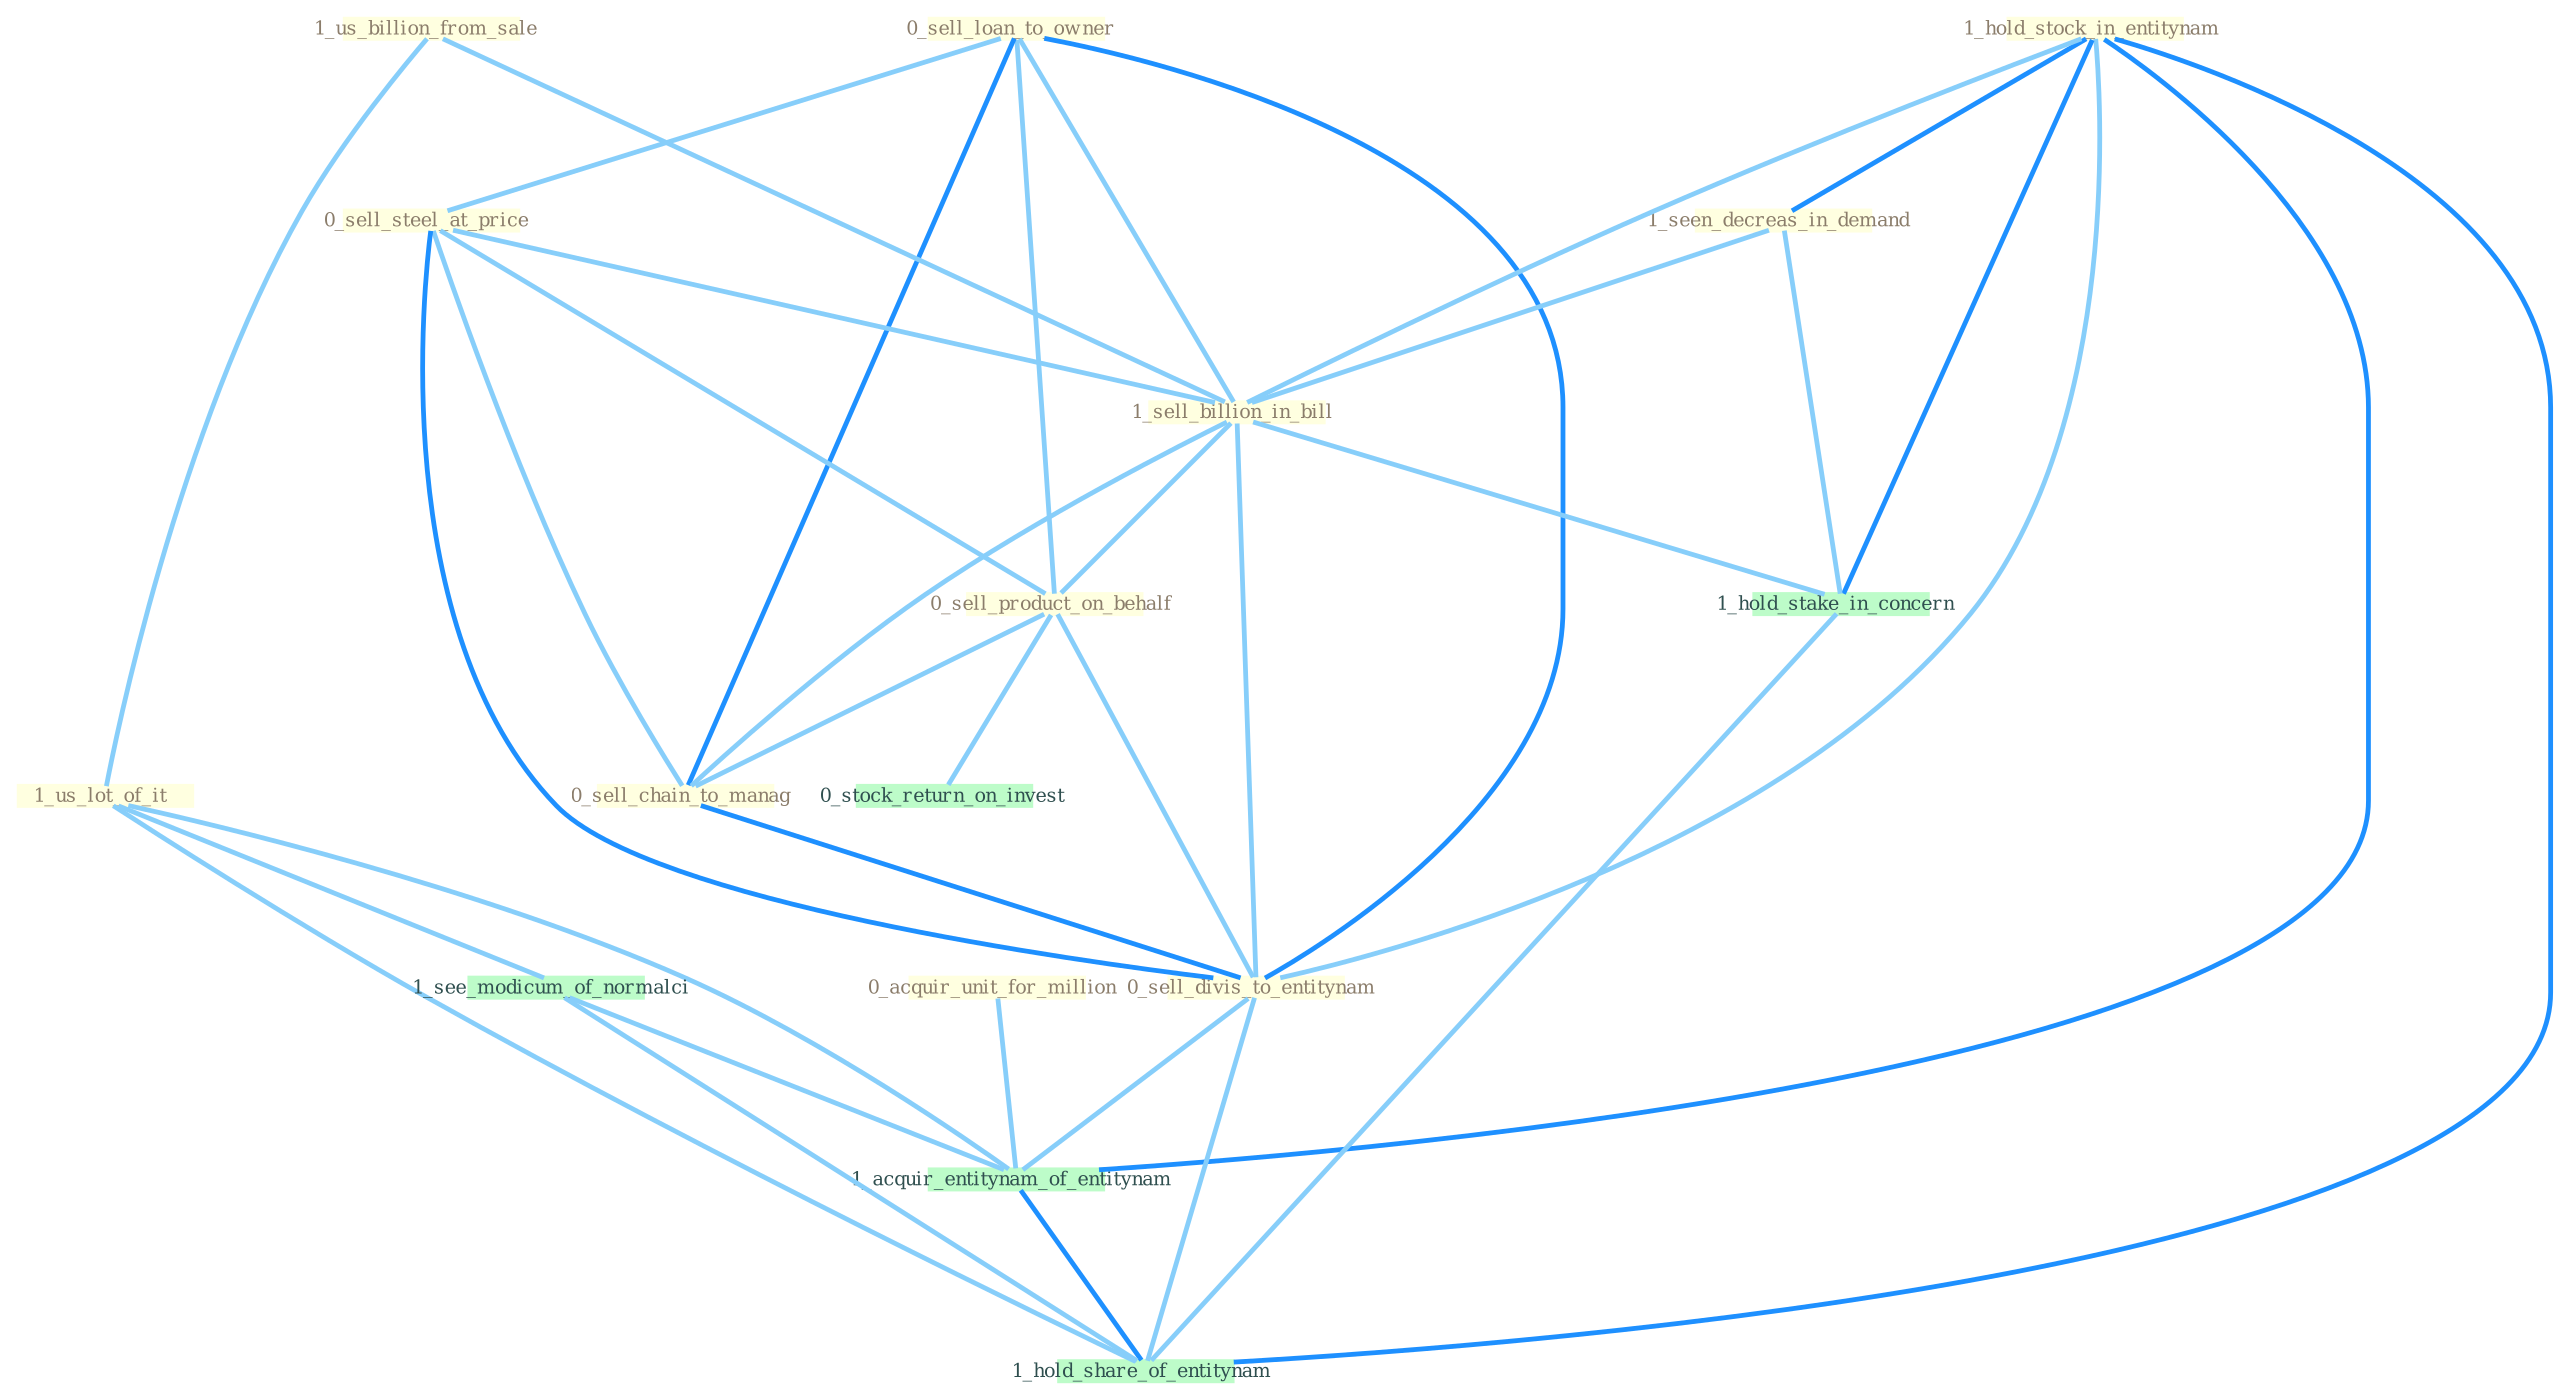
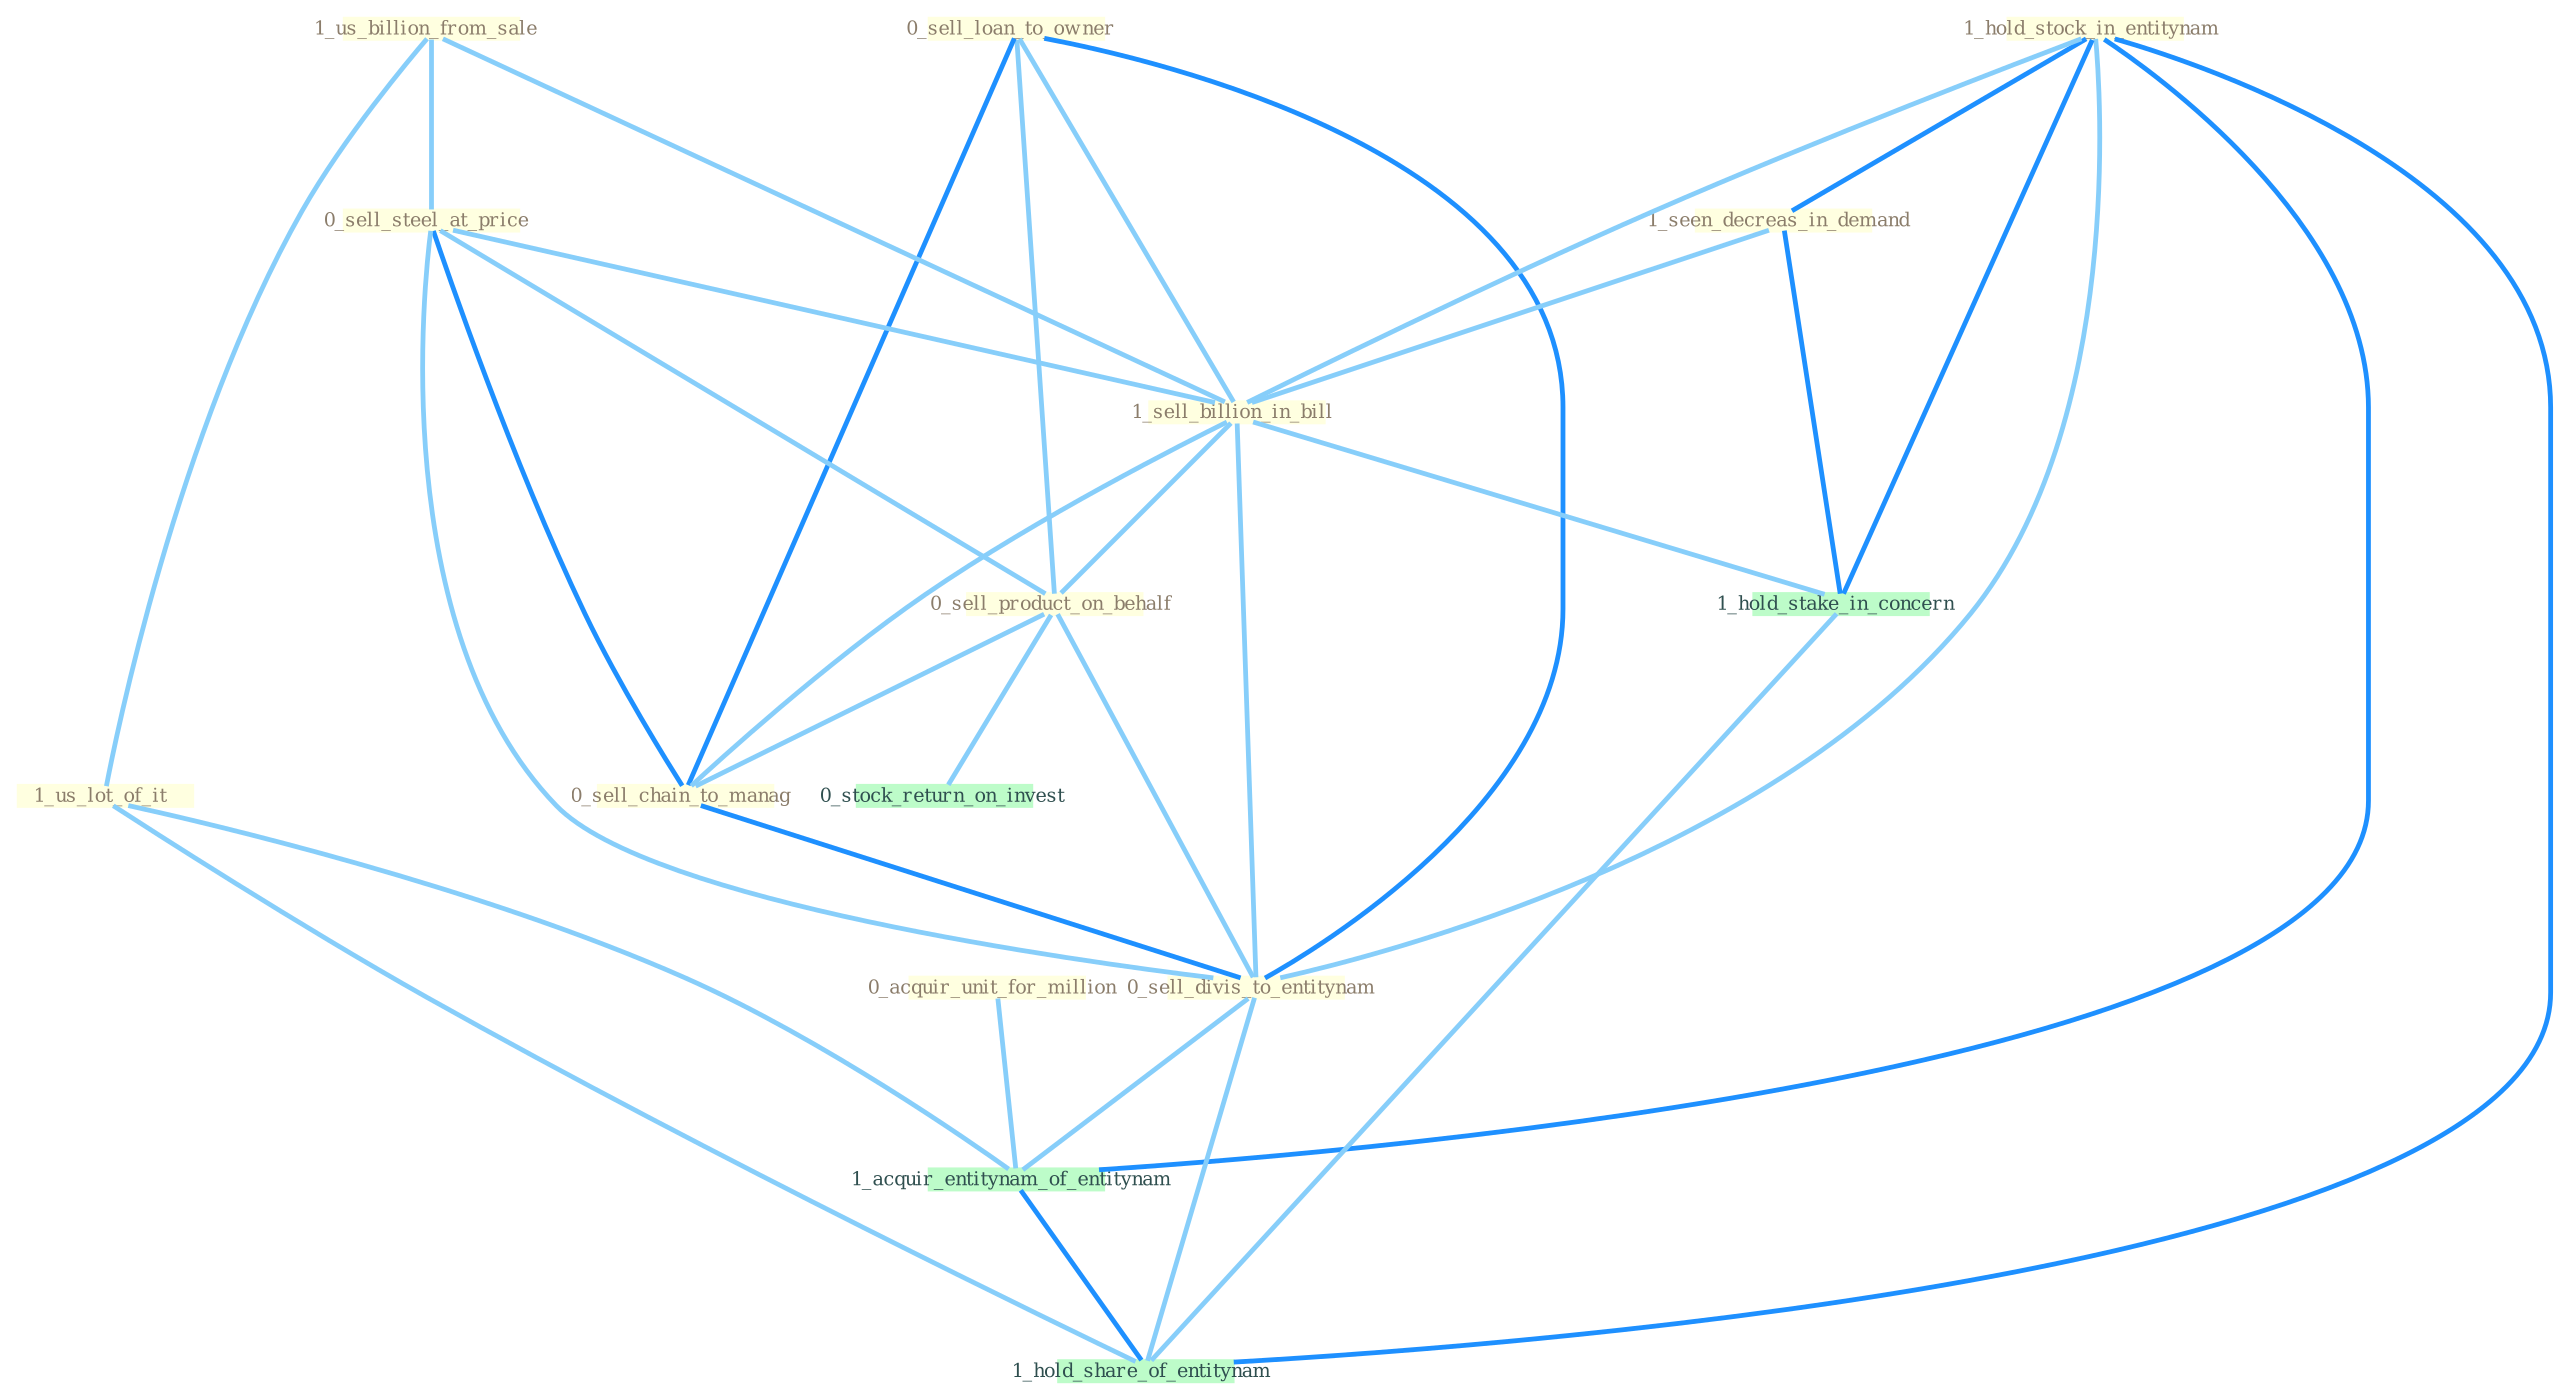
(724, 125) -> (432, 125)
(1812, 412) -> (1812, 412)
(541, 516) -> (541, 516)
(589, 829) -> (589, 829)
(556, 988) -> none
